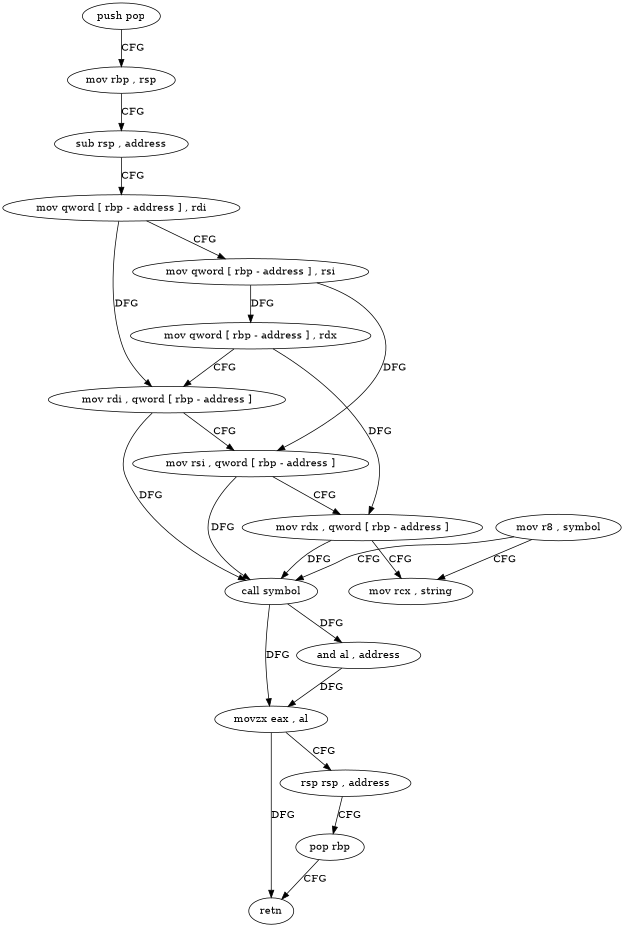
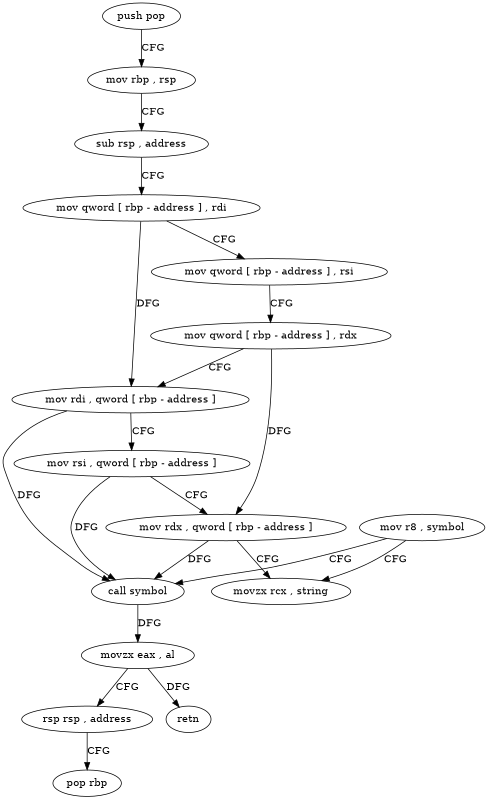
(263, 304) -> (282, 304)
(379, 370) -> none
(411, 591) -> (281, 591)
(359, 655) -> none
(303, 877) -> none
